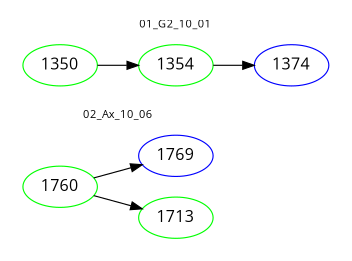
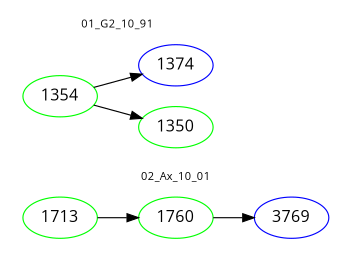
(176, 25) -> (118, 25)
(112, 65) -> (112, 110)
(118, 115) -> (176, 177)
(176, 156) -> (292, 218)
(112, 201) -> (112, 218)
